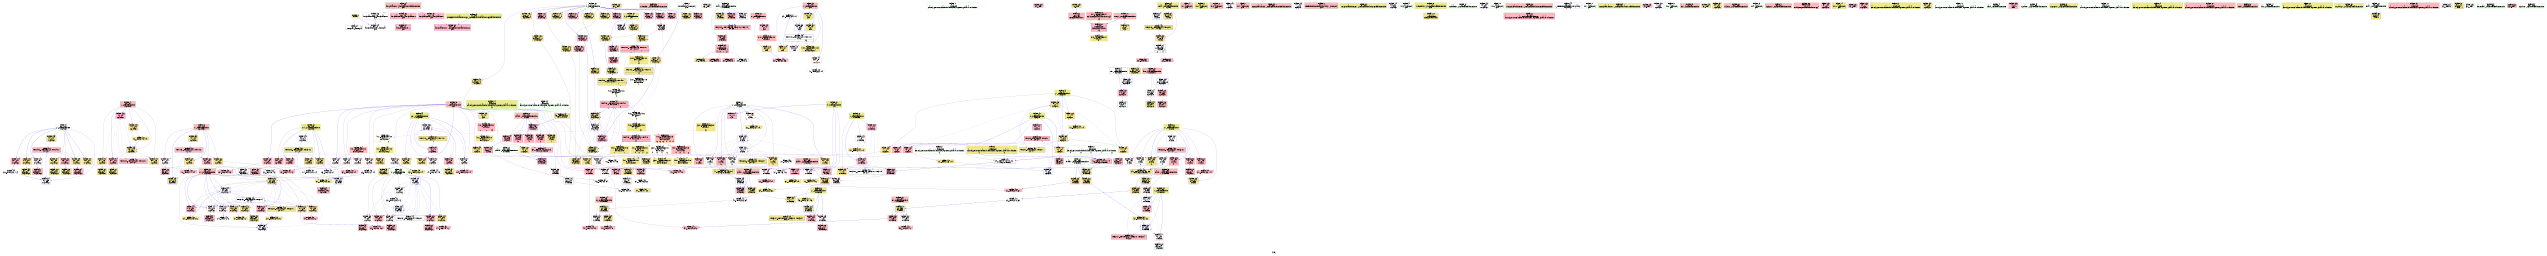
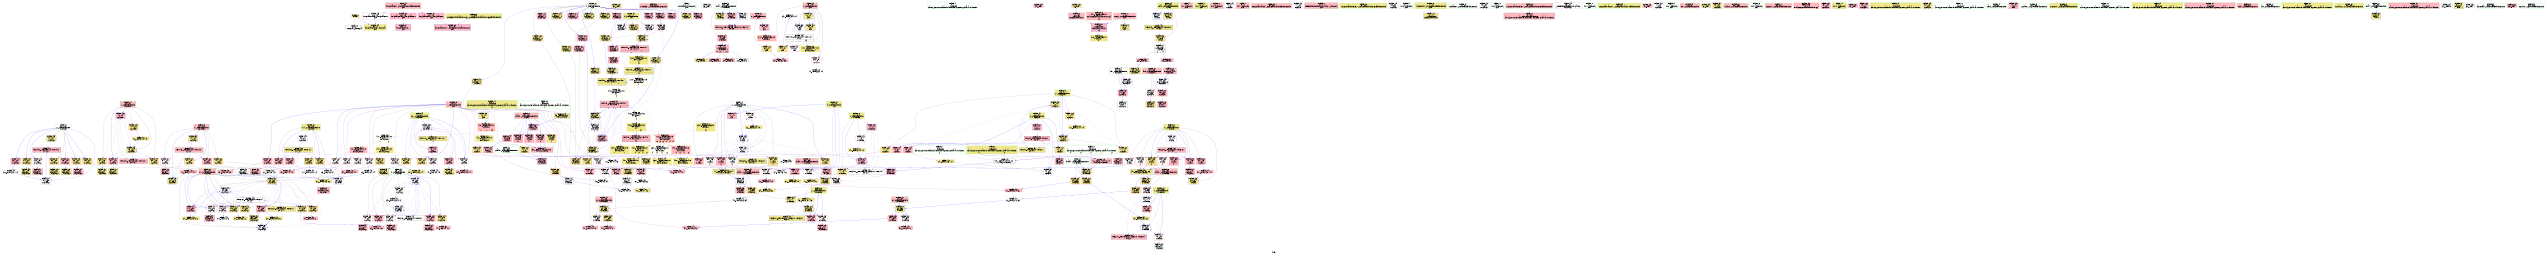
(526, 16) -> none
(375, 27) -> (375, 27)
none -> (650, 27)
none -> (1170, 71)
(555, 172) -> (555, 172)
